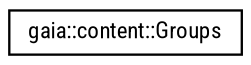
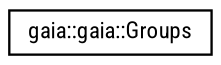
(126, 33) -> (110, 33)
